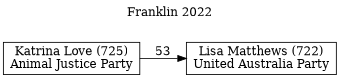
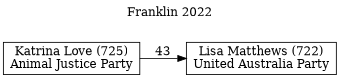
(163, 52) -> (163, 52)
